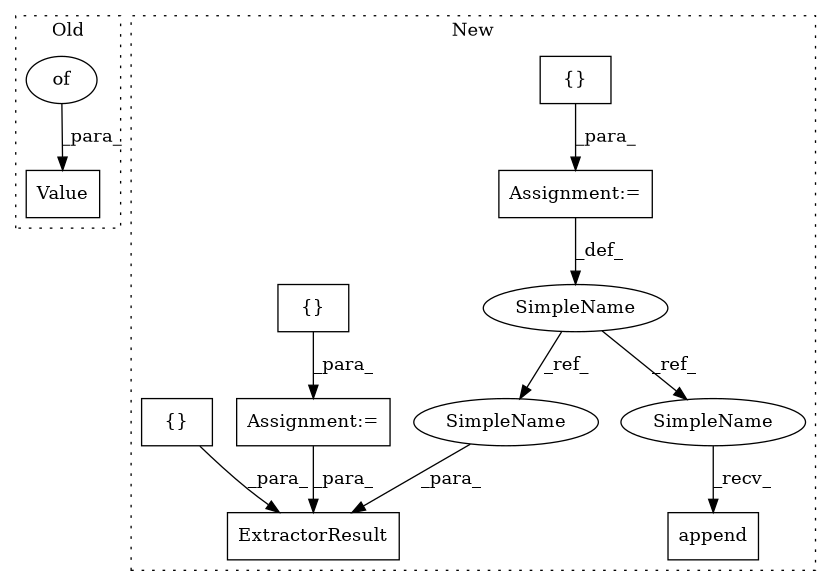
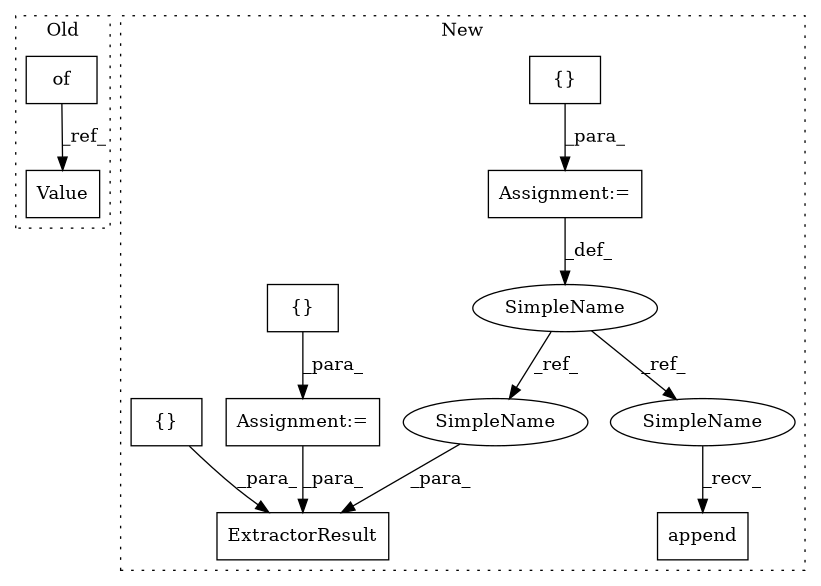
(62, 80) -> (62, 80)
(92, 137) -> (84, 137)
